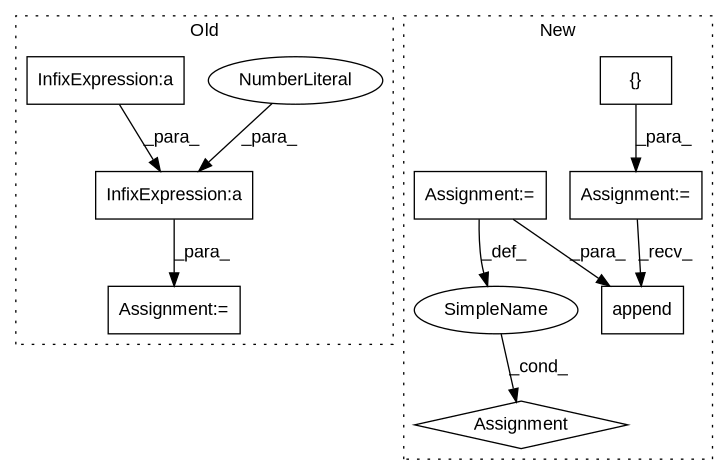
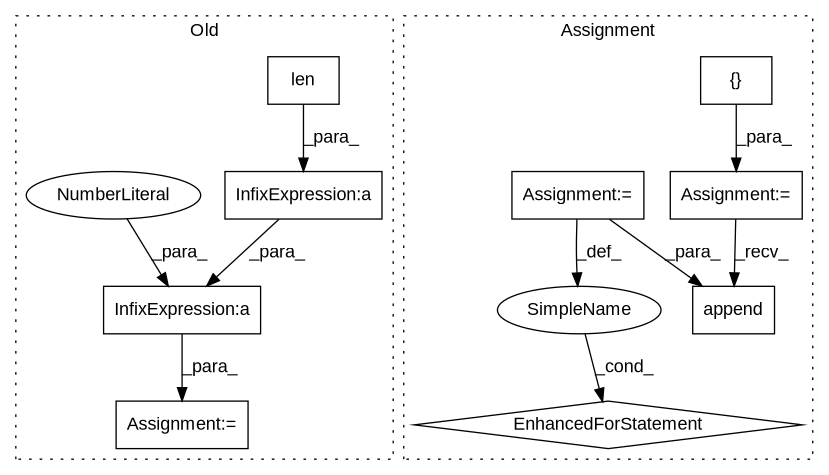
(558, 31) -> (608, 31)
none -> (303, 80)
(521, 425) -> (608, 425)
